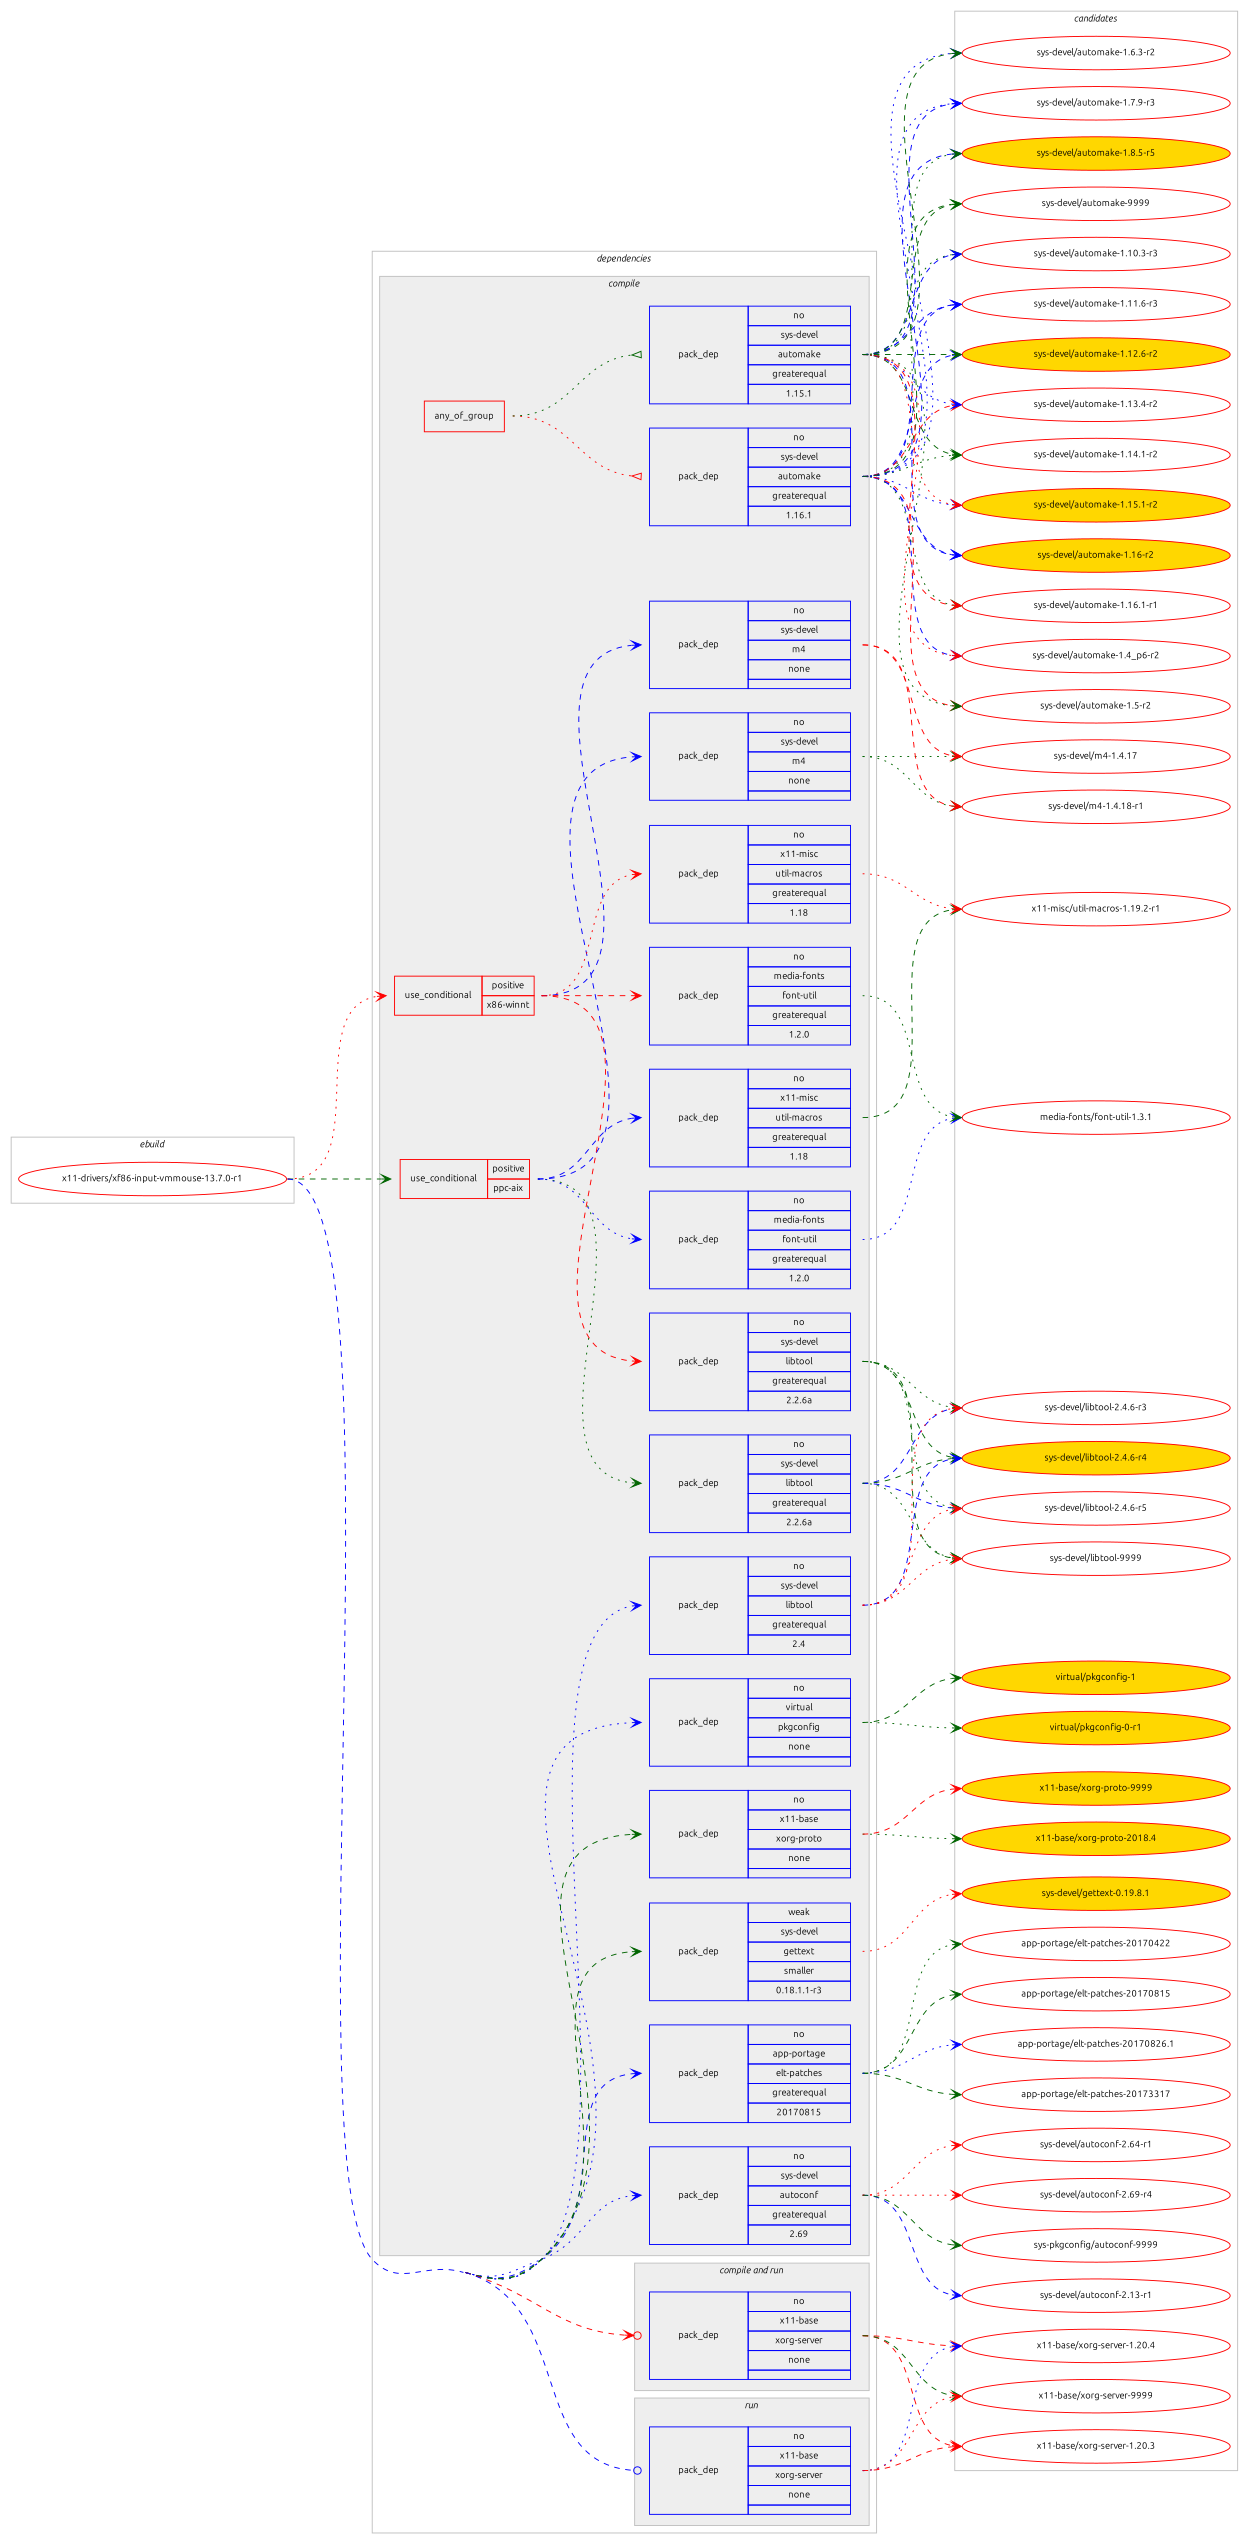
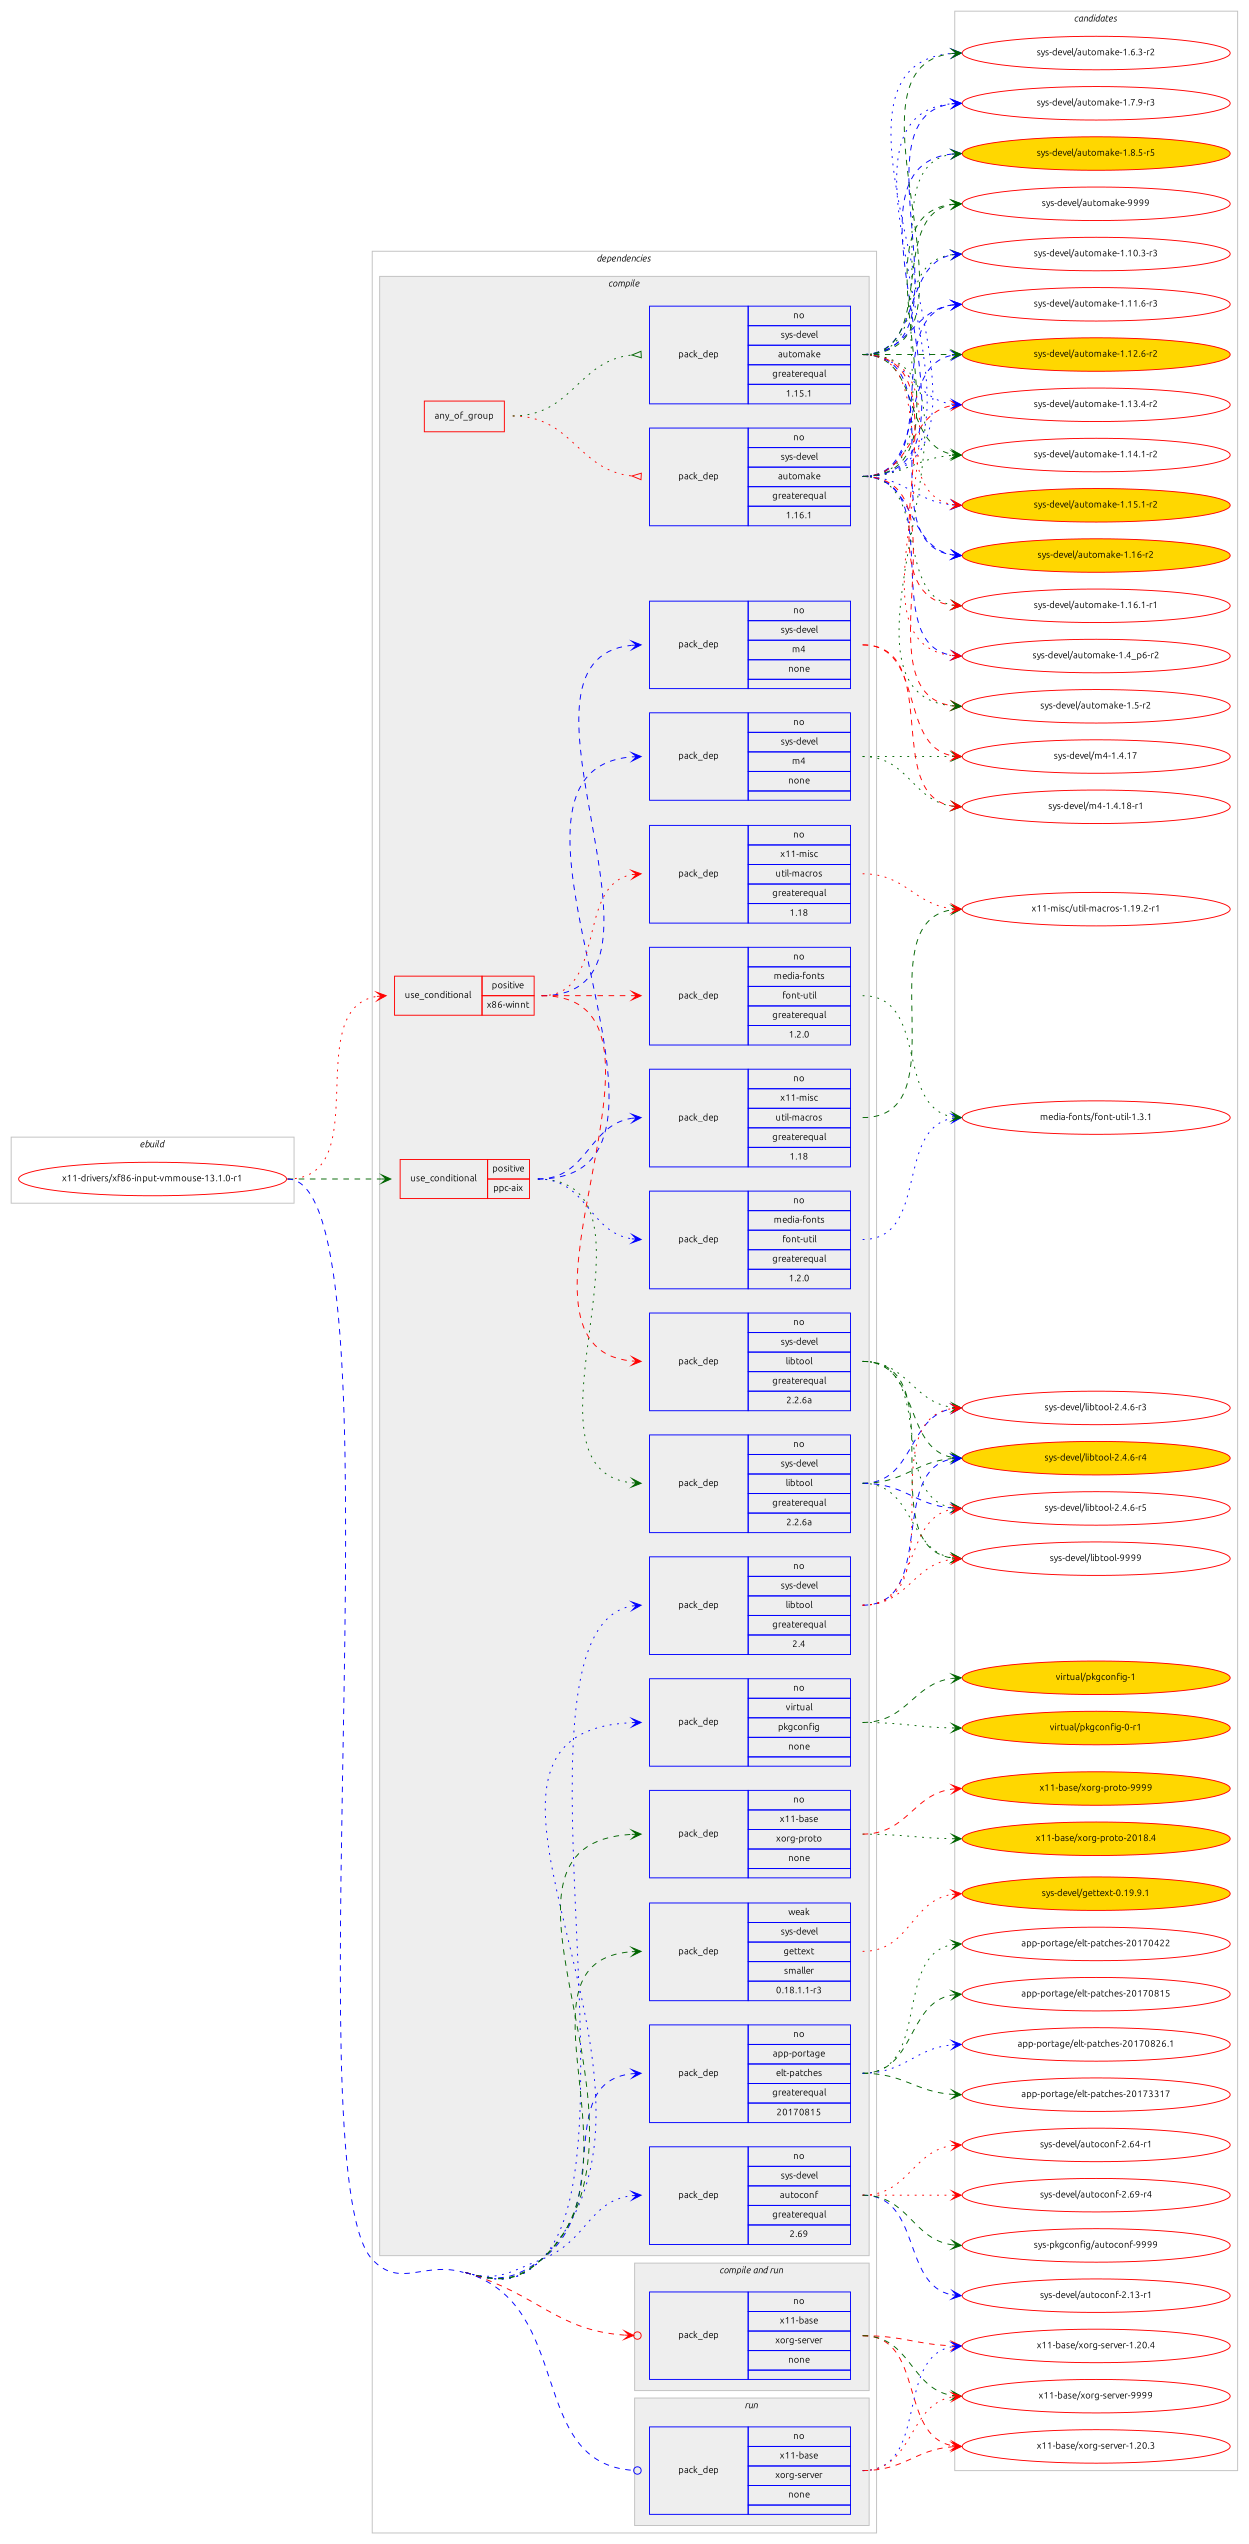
(153, 1179) -> (153, 1179)
(1096, 1894) -> (1096, 1894)
